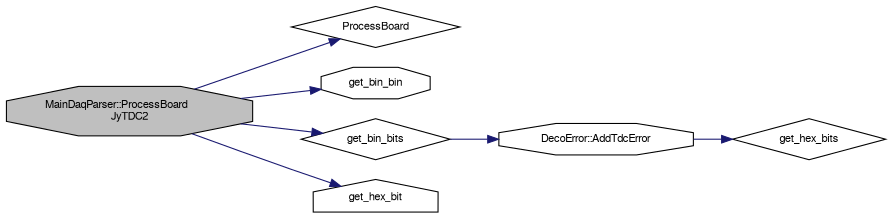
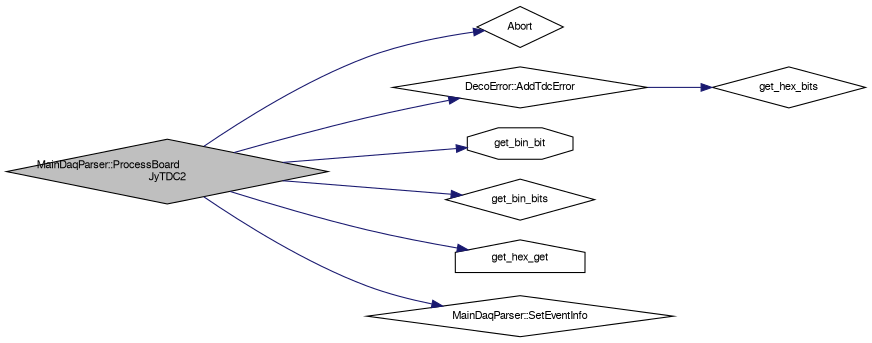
(376, 27) -> (520, 27)
(376, 83) -> (520, 144)
(130, 111) -> (167, 172)
(469, 139) -> (341, 124)
(596, 139) -> (520, 87)
(376, 197) -> (520, 258)
none -> (520, 316)
